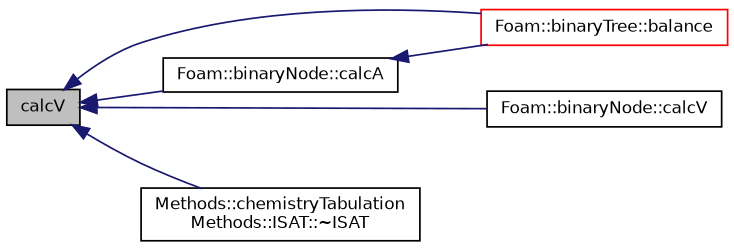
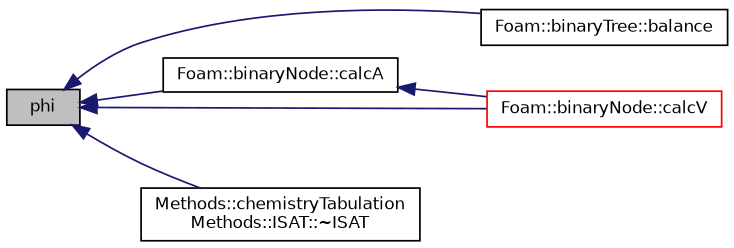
(604, 27) -> (604, 27)
(448, 50) -> (451, 93)
(43, 107) -> (43, 107)
(604, 109) -> (604, 109)
